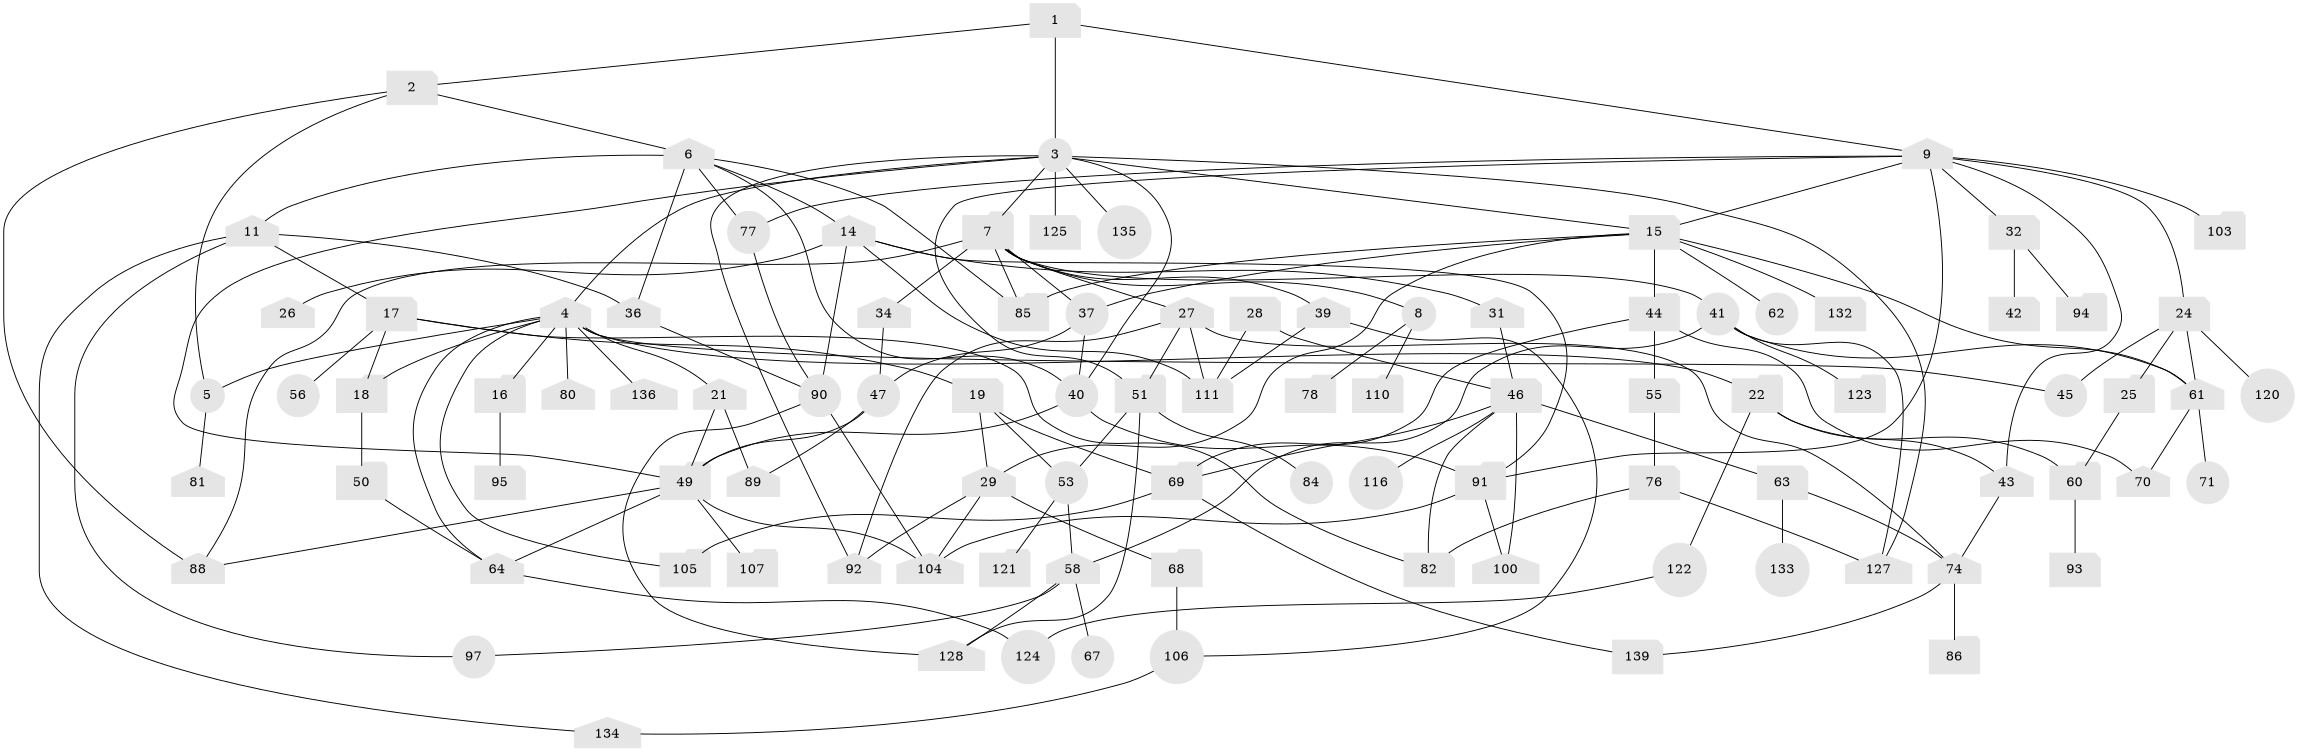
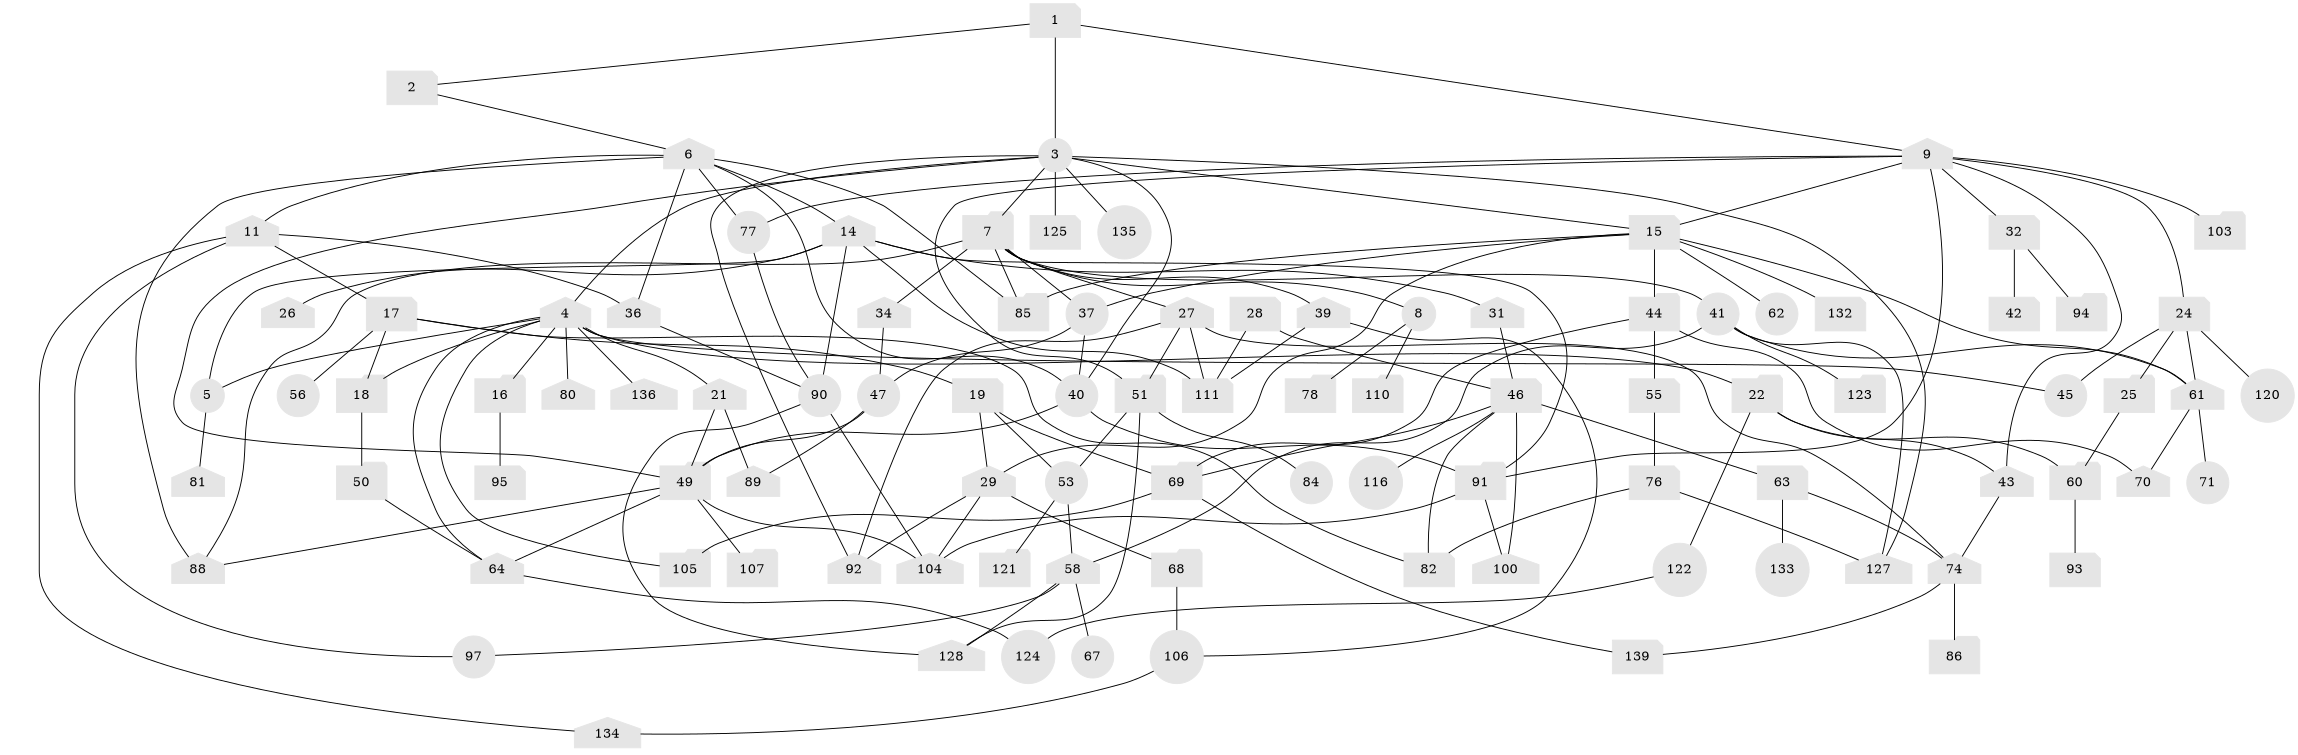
(226, 194) -> (388, 273)
(9, 220) -> (247, 195)
